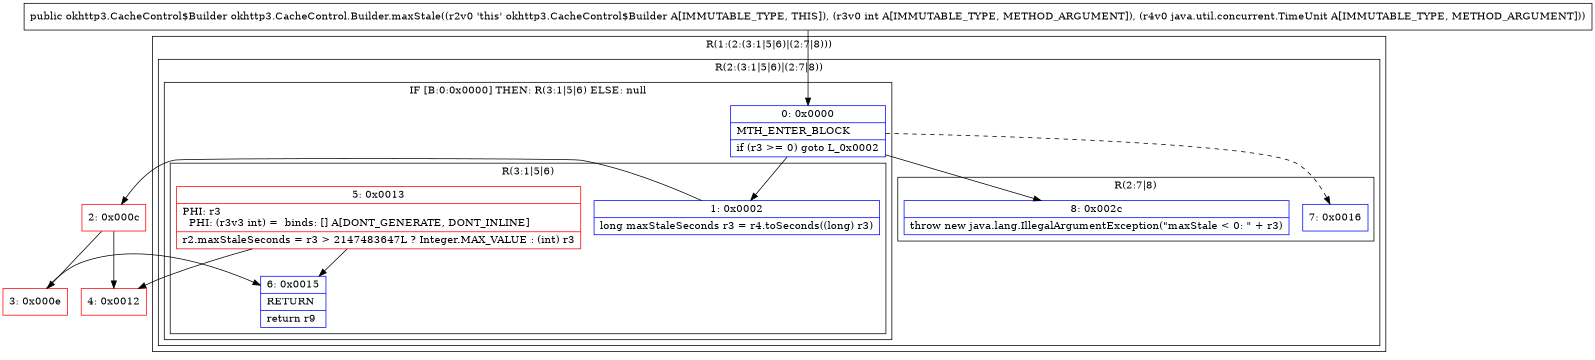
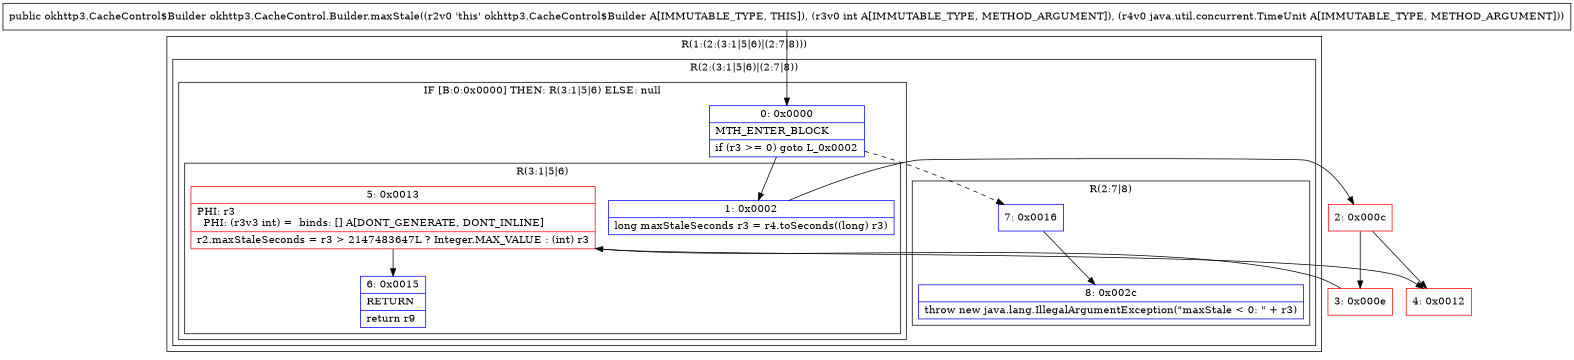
(945, 172) -> (1060, 248)
(147, 254) -> (974, 253)
